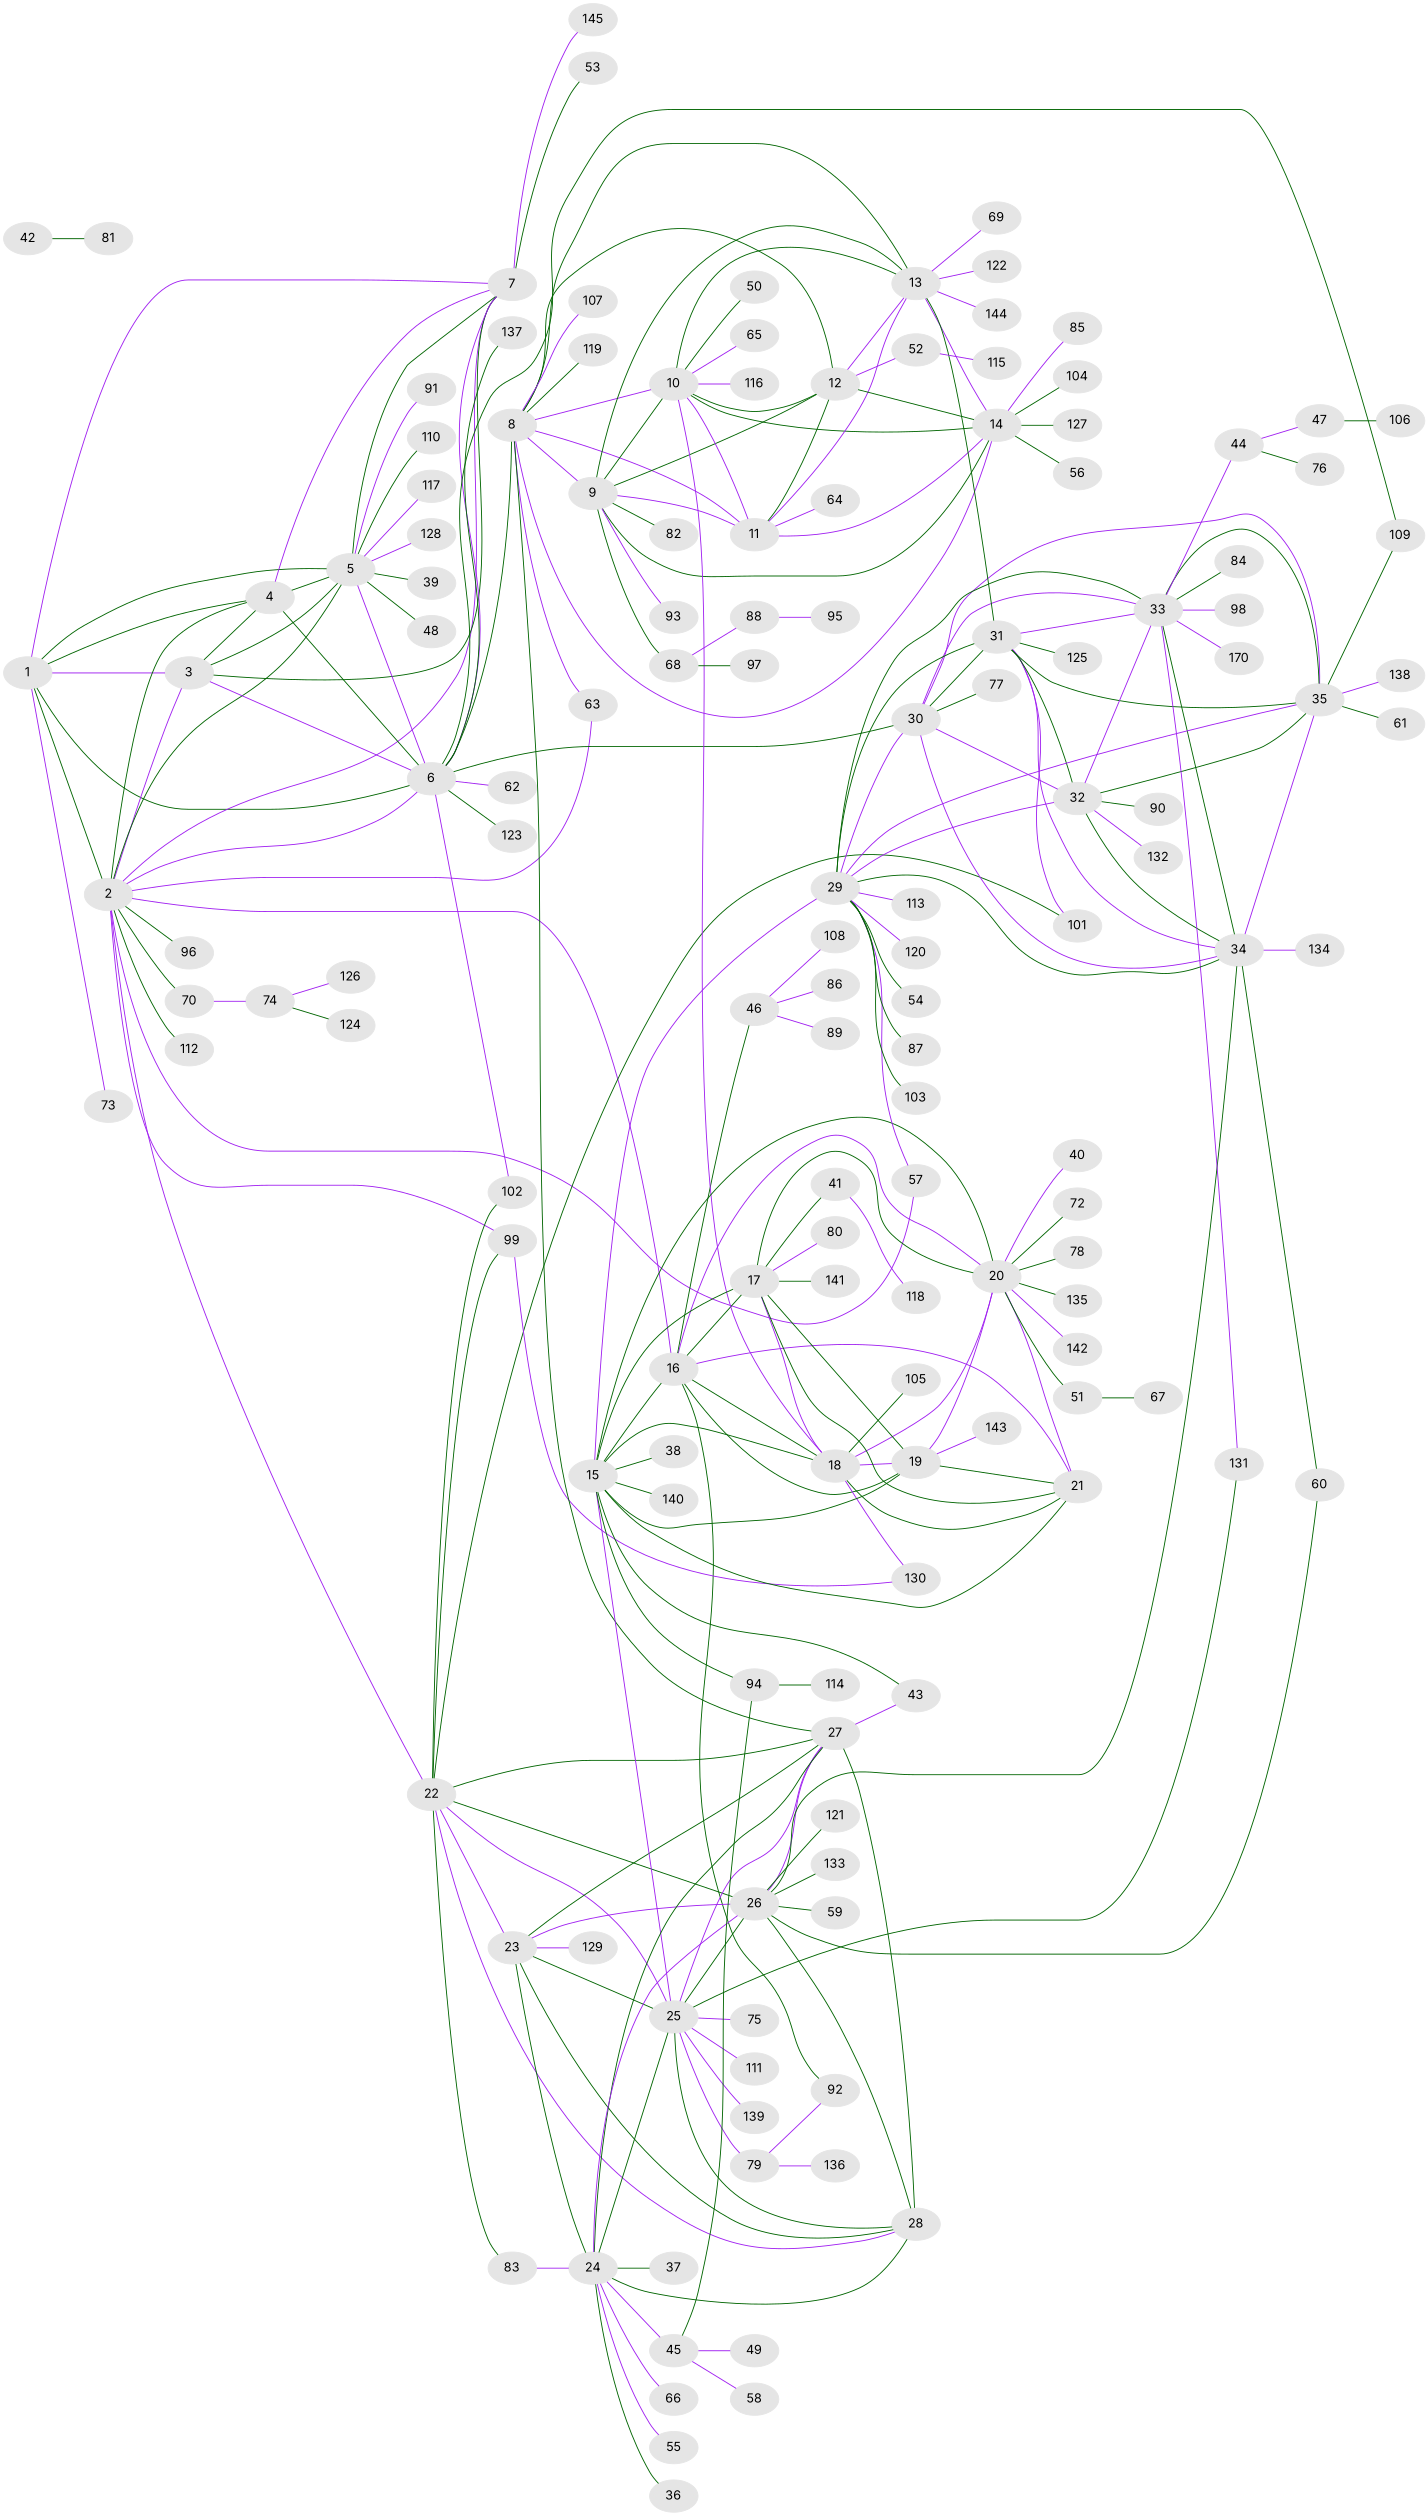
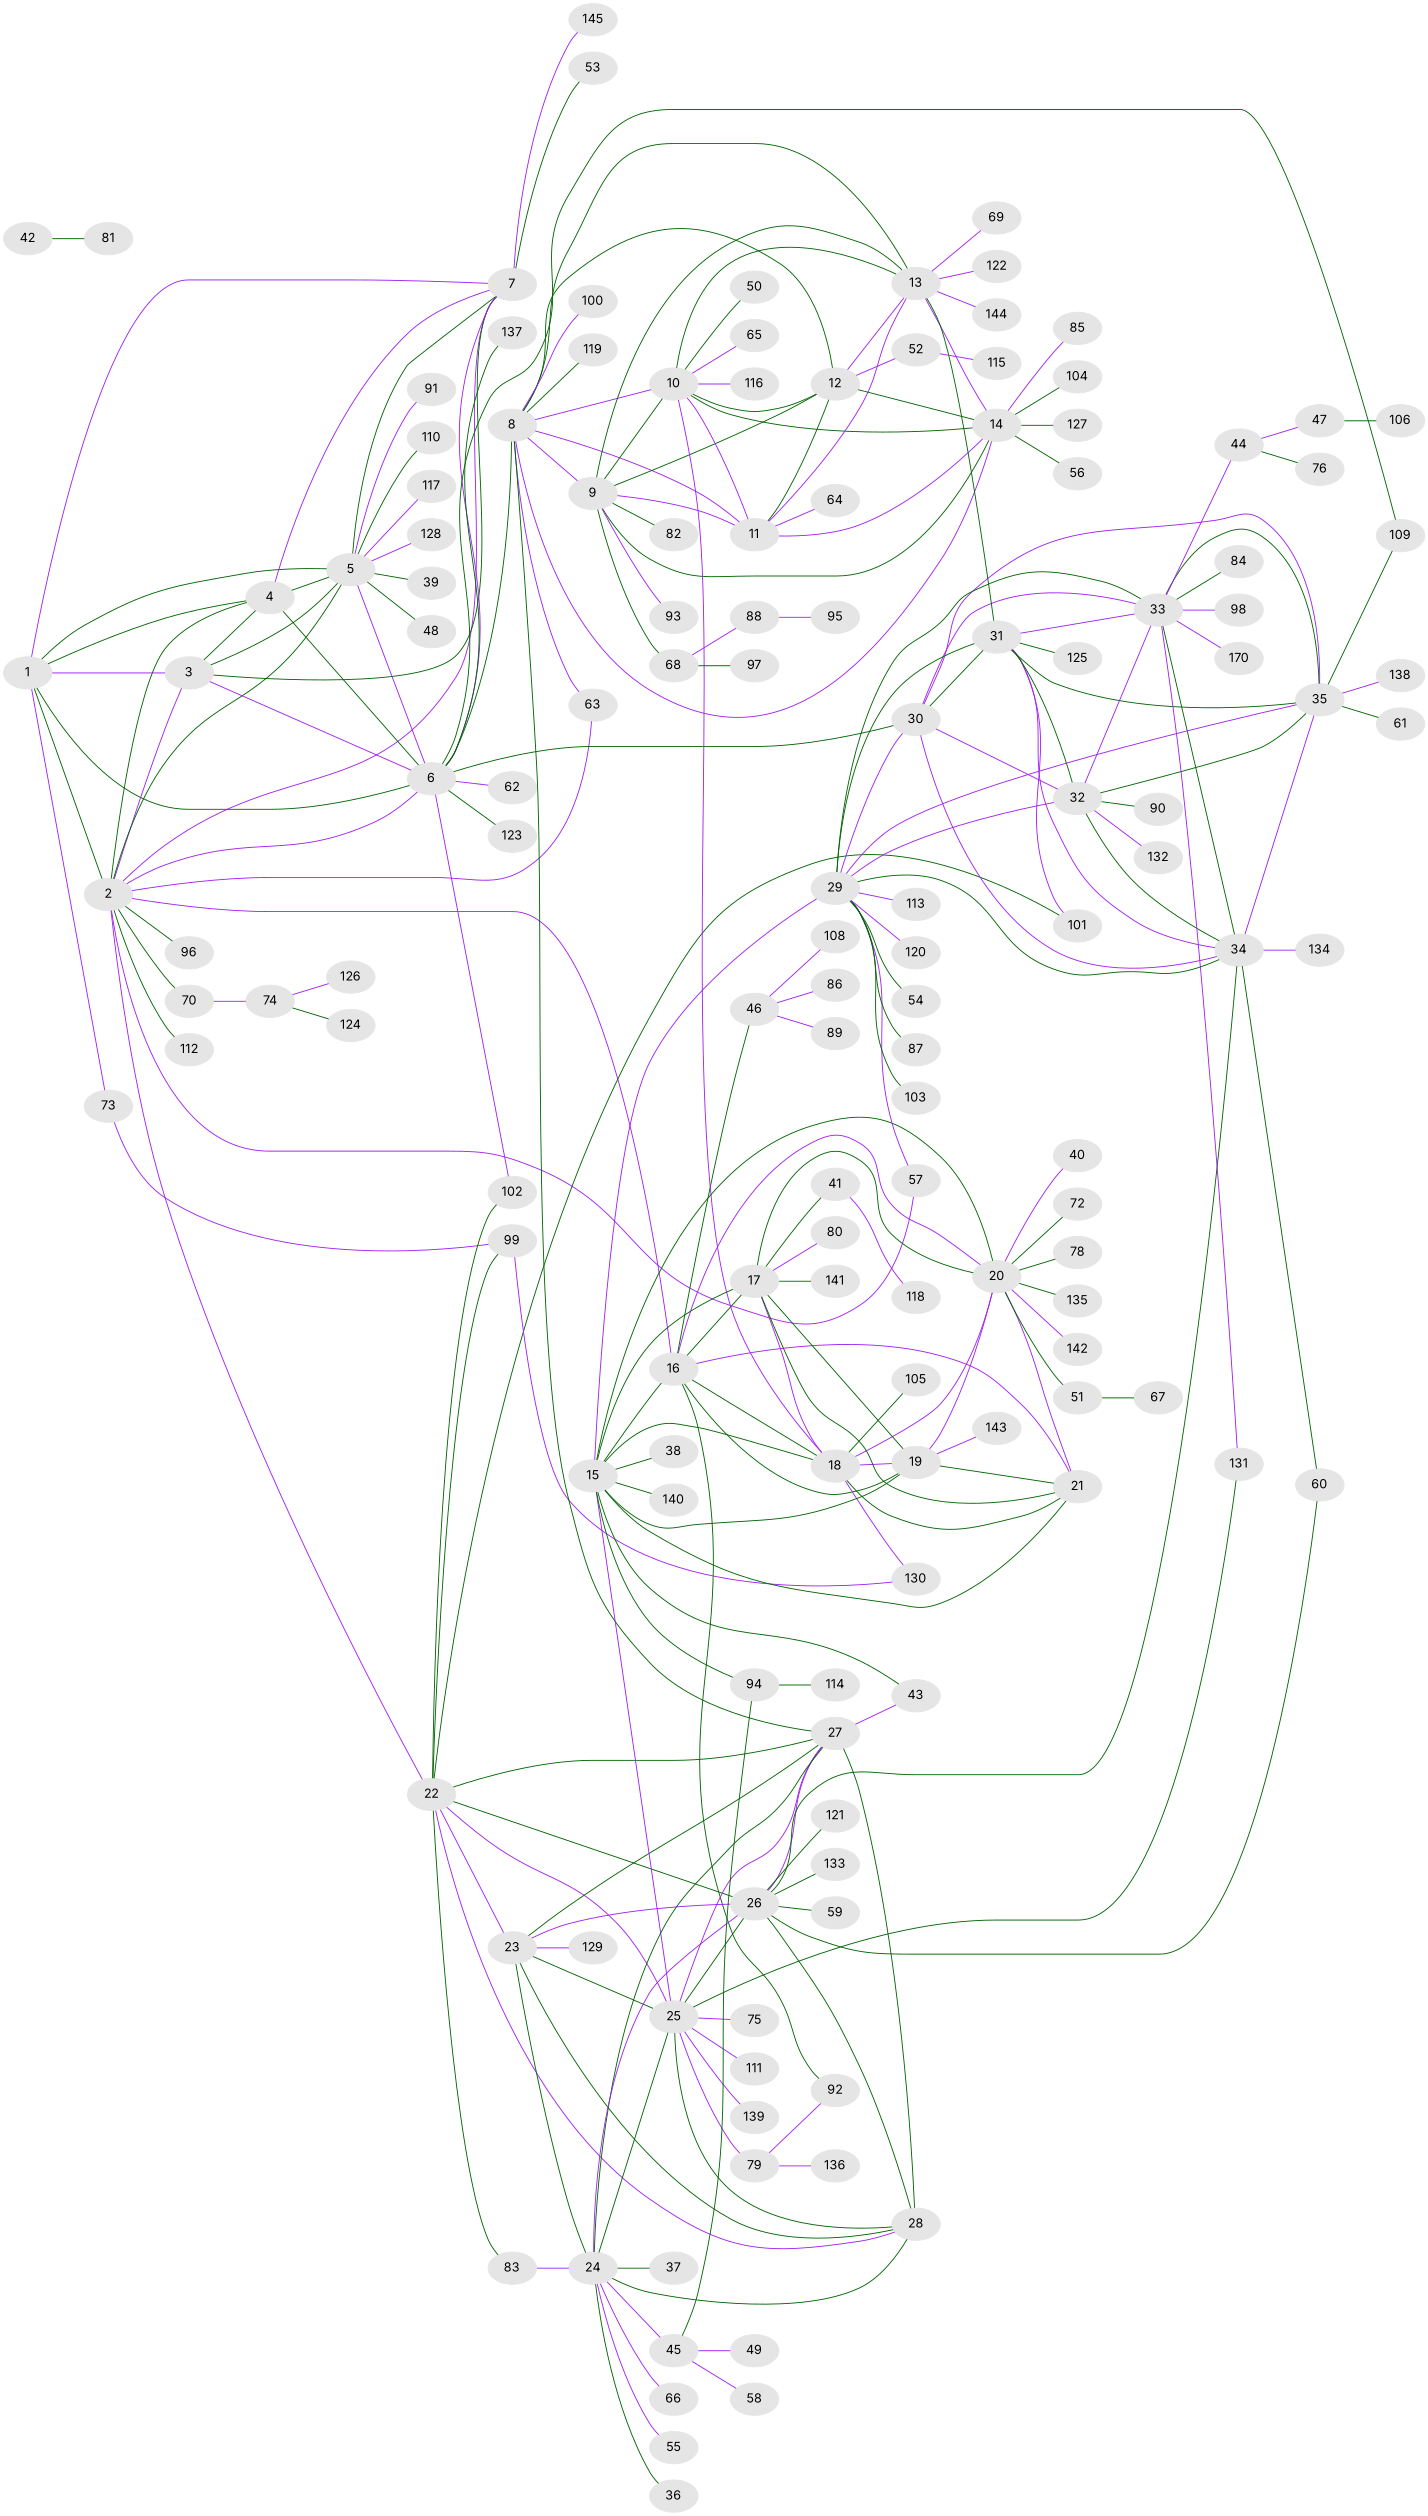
(593, 301) -> (593, 301)
(997, 685) -> none
(200, 1185) -> (277, 1240)
